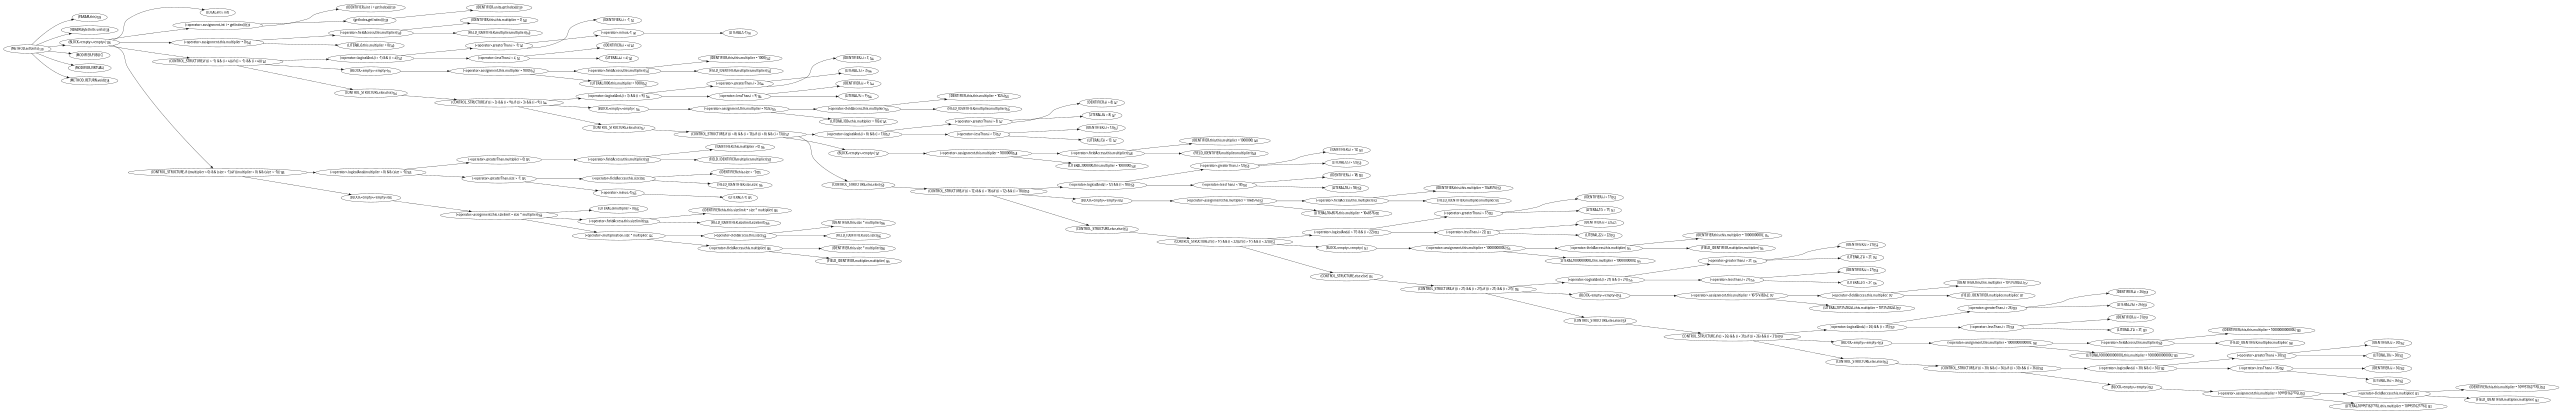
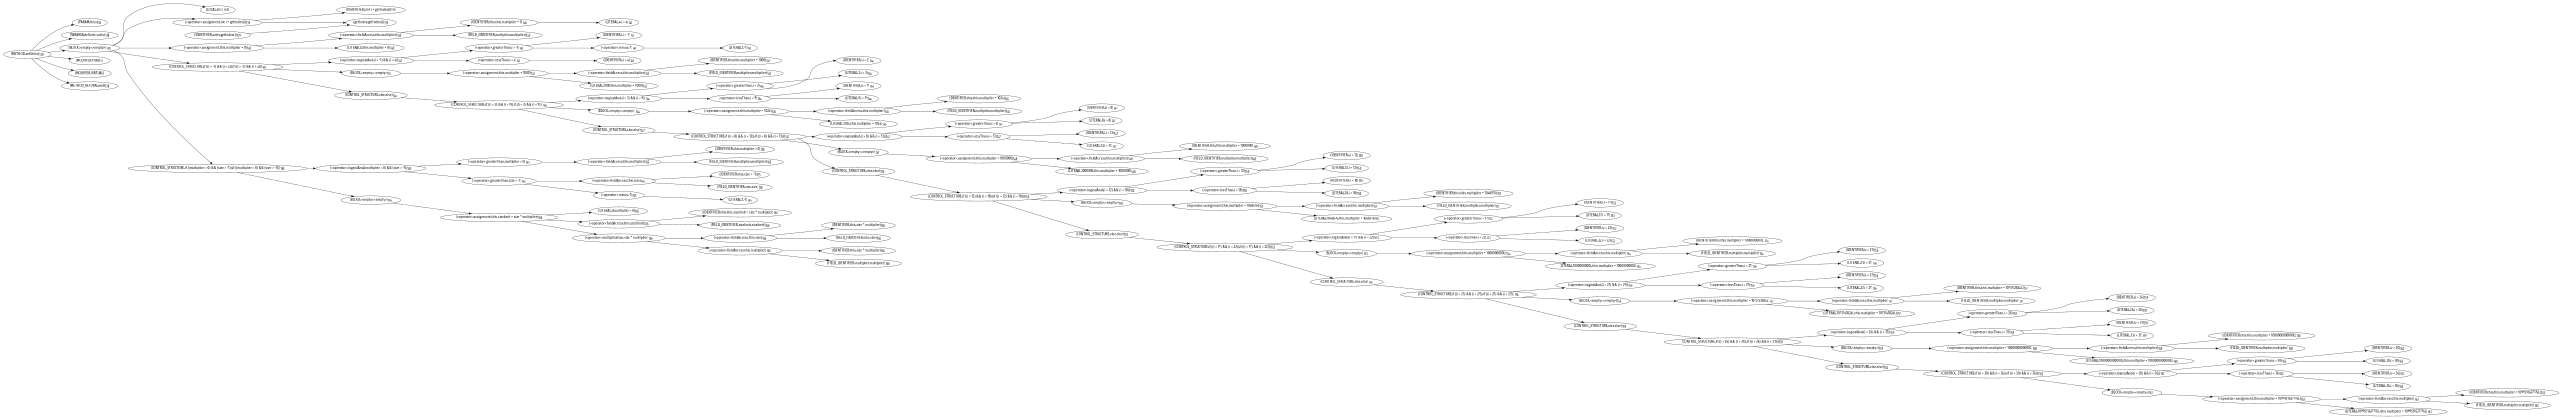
(432, 14) -> (297, 30)
(563, 58) -> (567, 23)
(1614, 223) -> (1614, 228)
